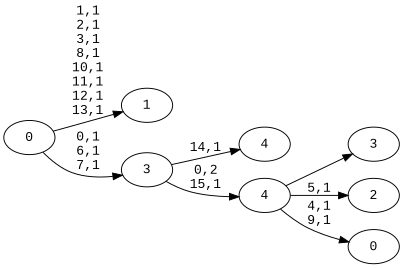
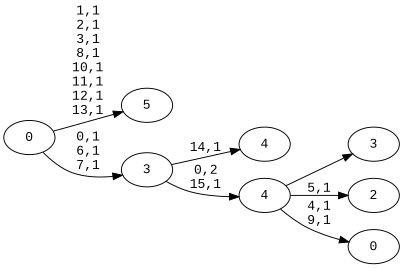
(147, 105) -> (147, 105)
